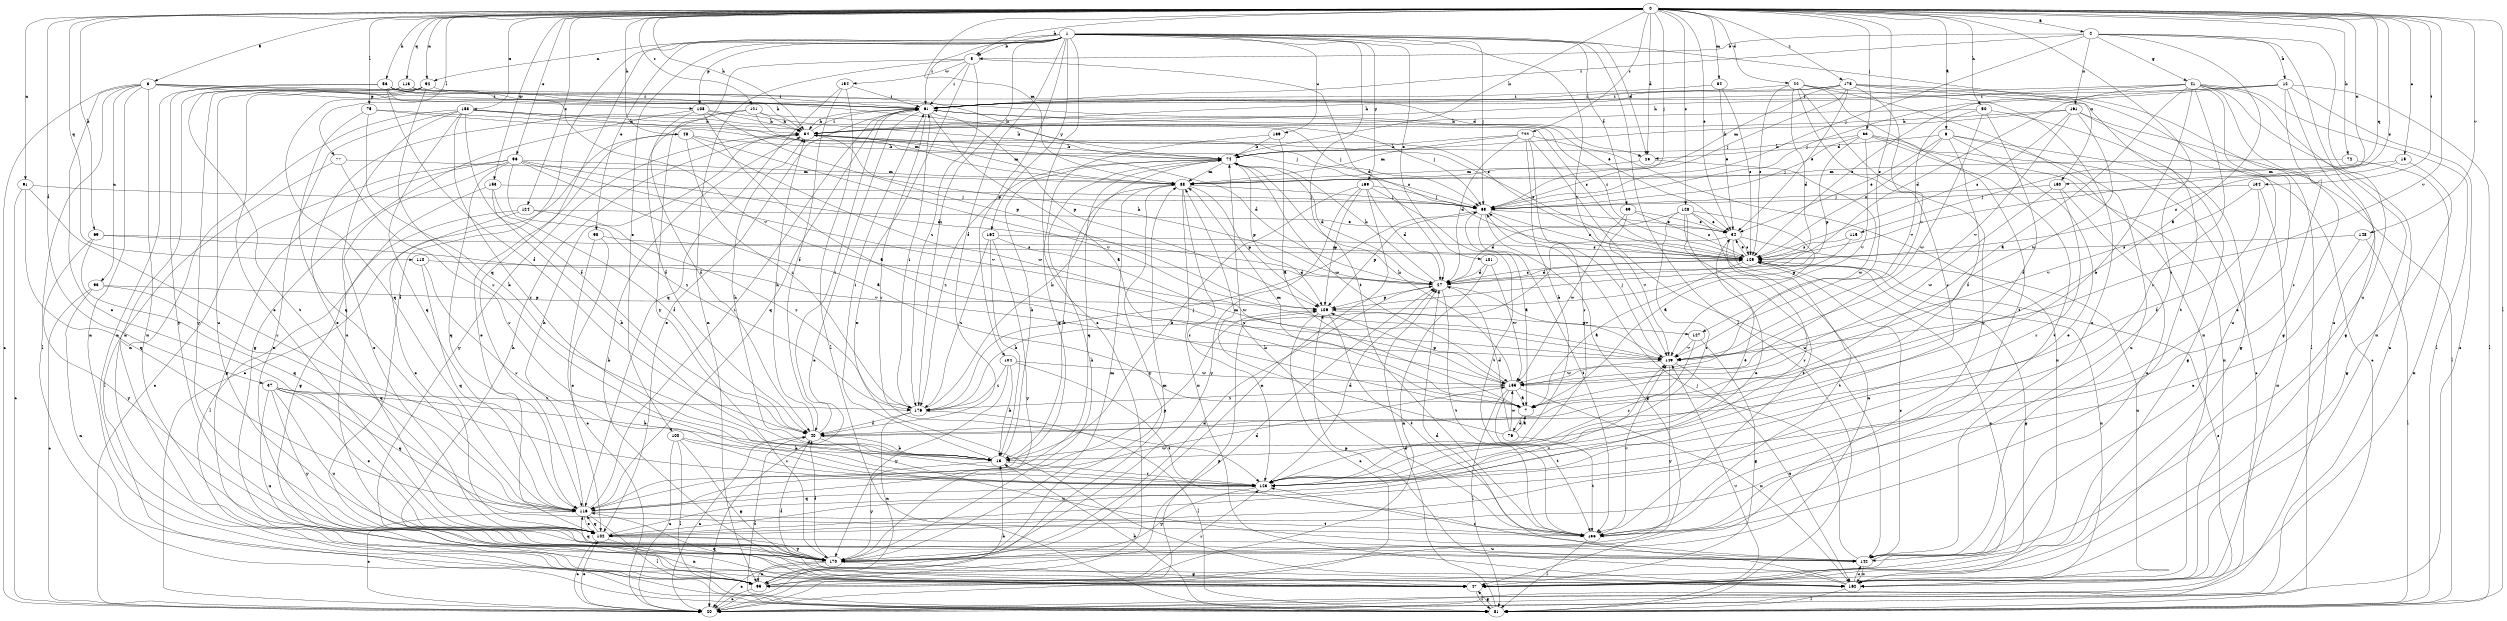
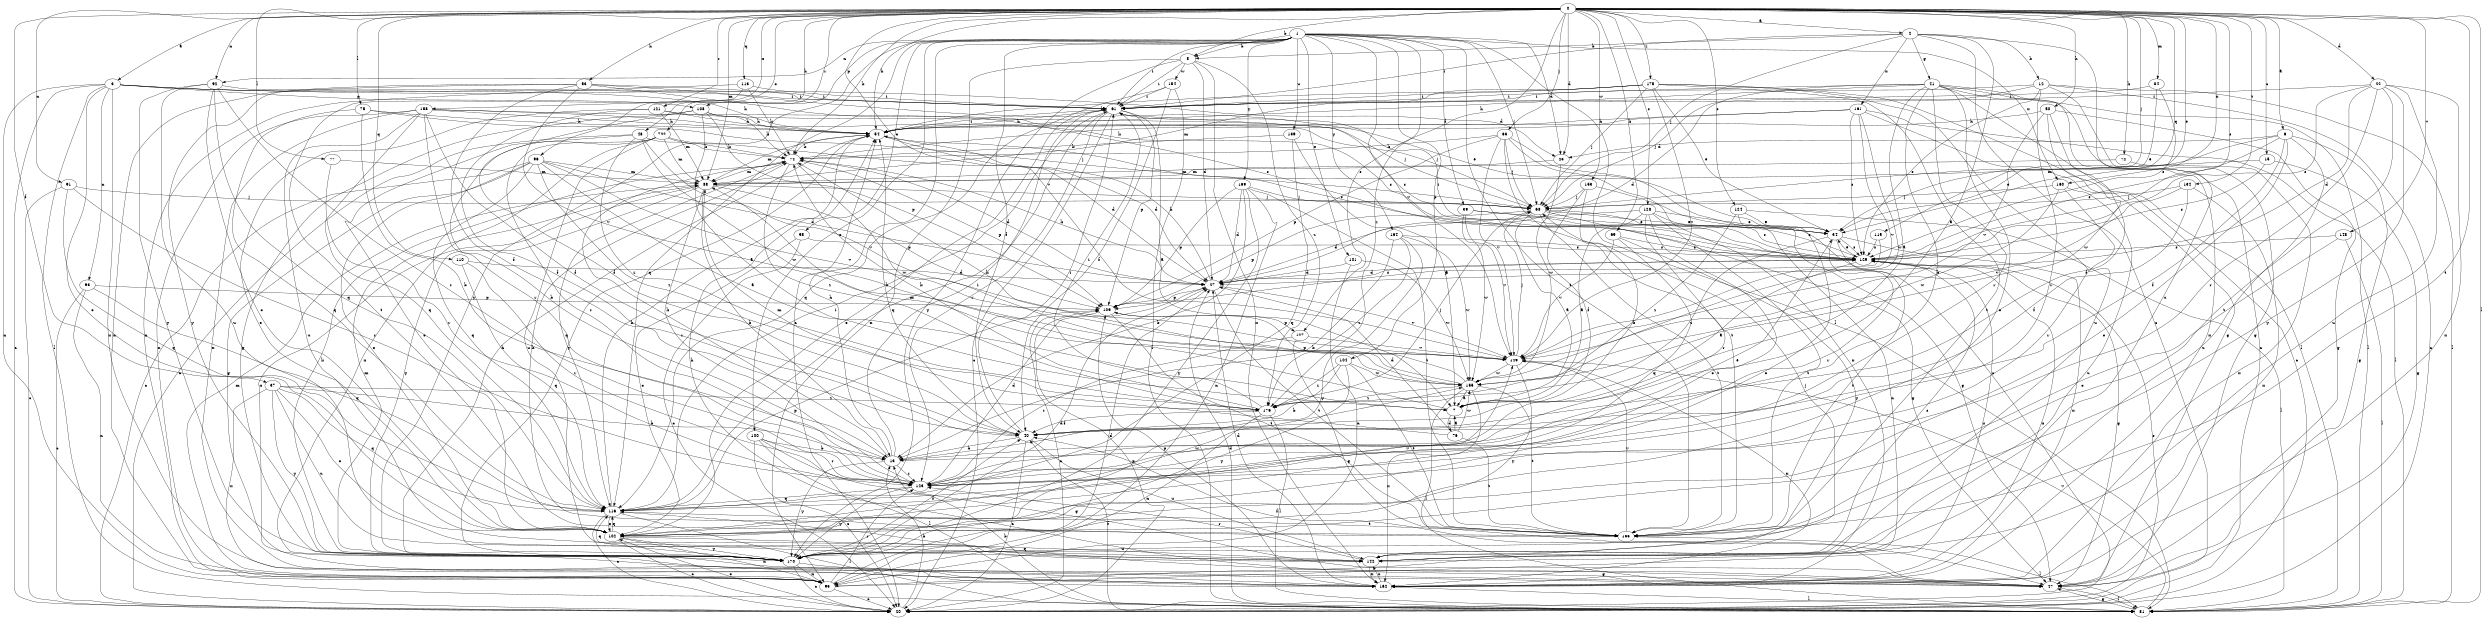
(400, 298) -> (474, 298)
(624, 585) -> none
